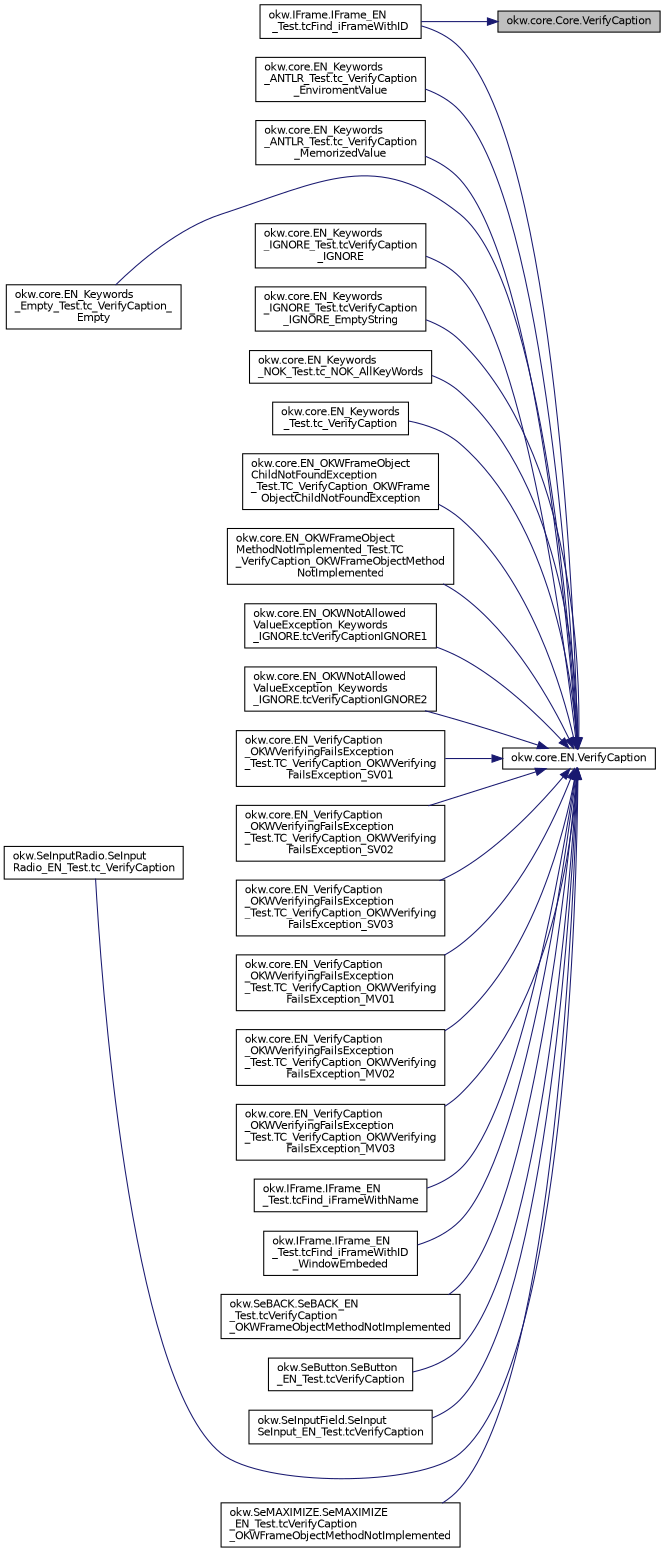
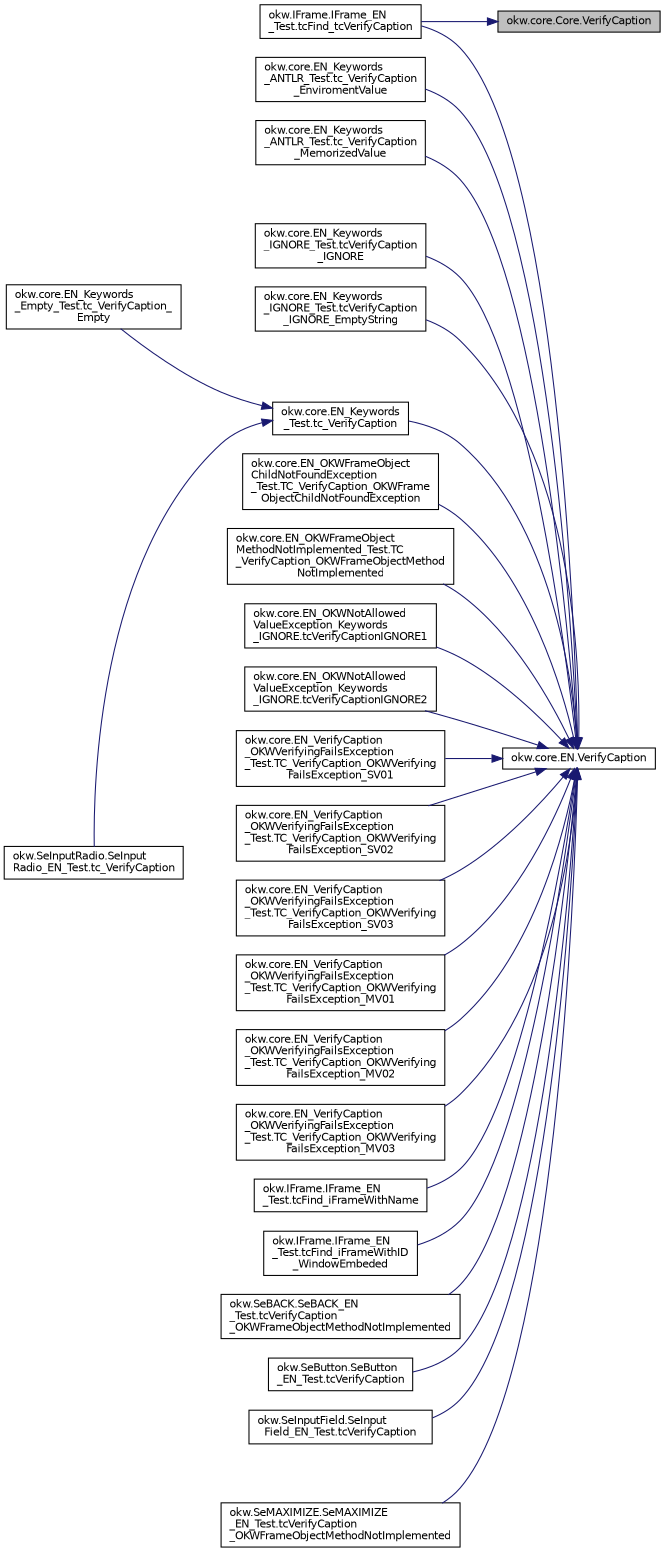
(341, 22) -> (341, 22)
(493, 261) -> (187, 375)
(341, 367) -> none
(341, 1427) -> (341, 1427)
(389, 1476) -> (125, 610)
